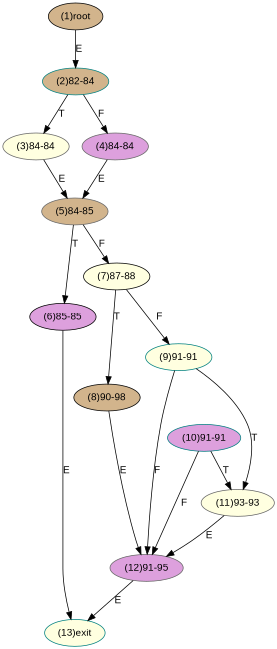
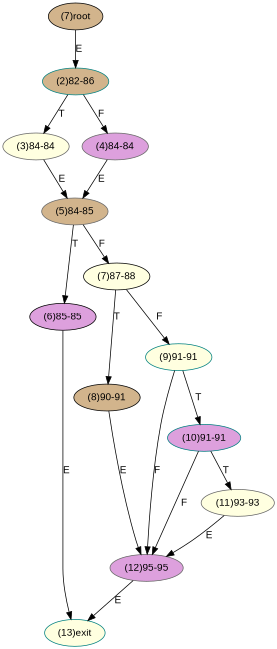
(76, 16) -> (76, 16)
(76, 81) -> (76, 81)
(107, 398) -> (107, 398)
(244, 417) -> (190, 394)
(147, 568) -> (147, 568)
